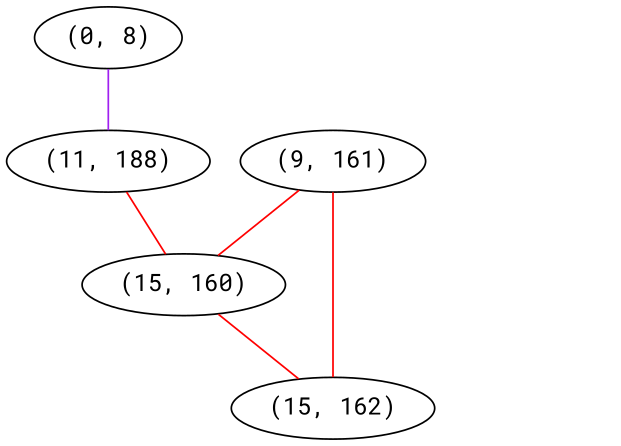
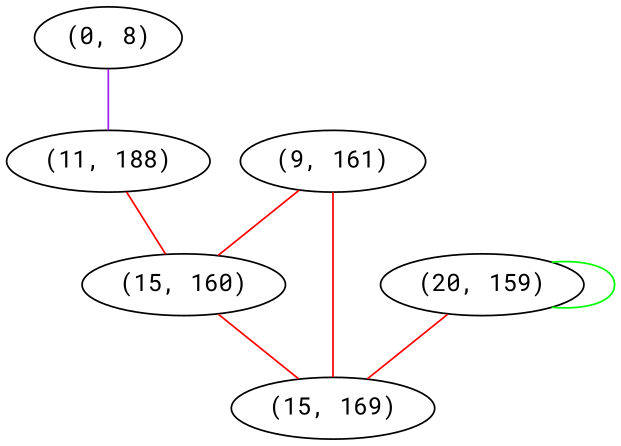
none -> (482, 285)
(333, 408) -> (333, 408)
